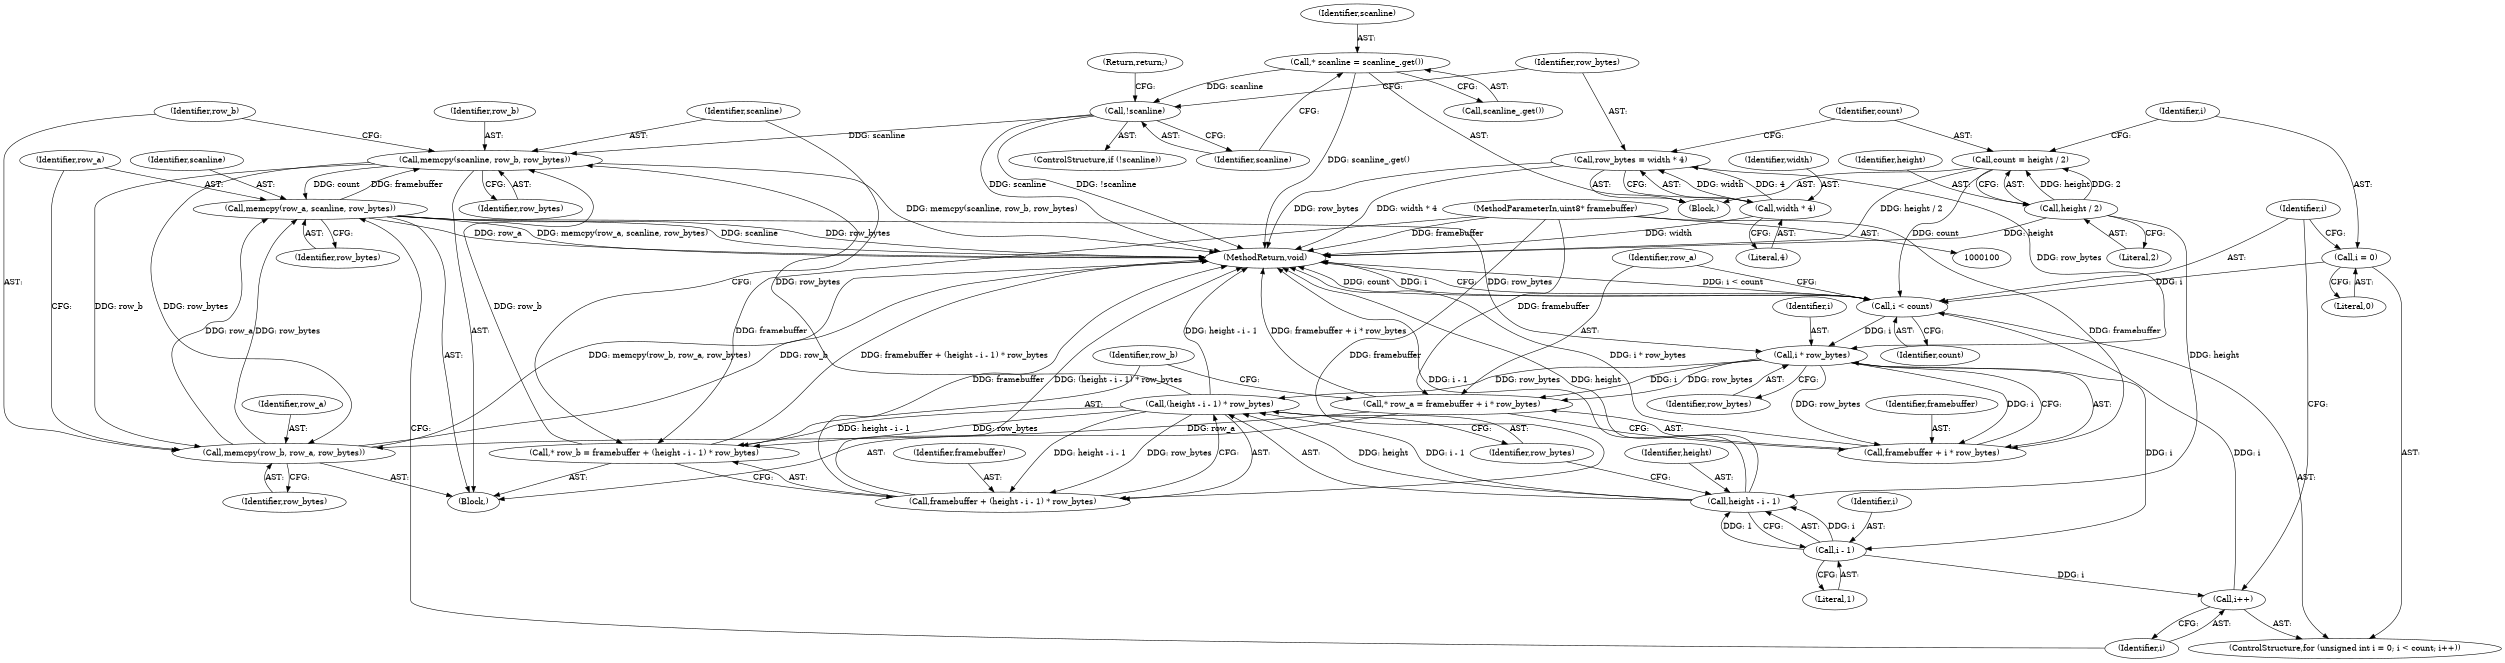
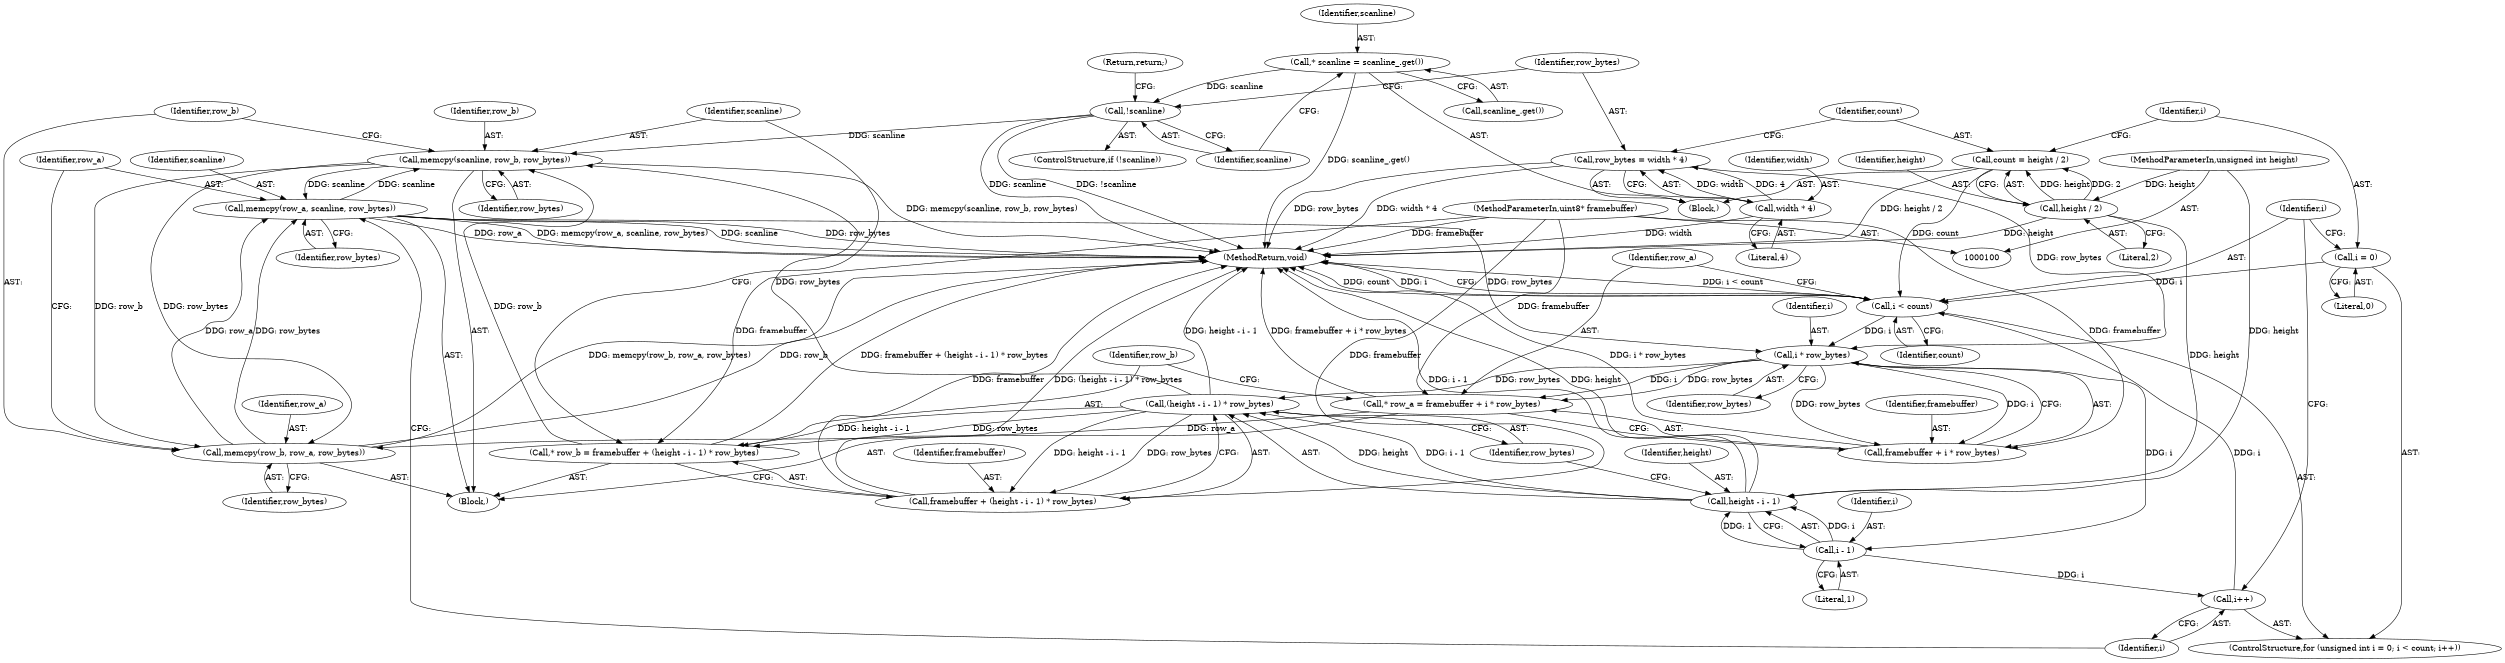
none -> (2214, 160)
(337, 185) -> (337, 185)
(407, 185) -> (407, 185)
